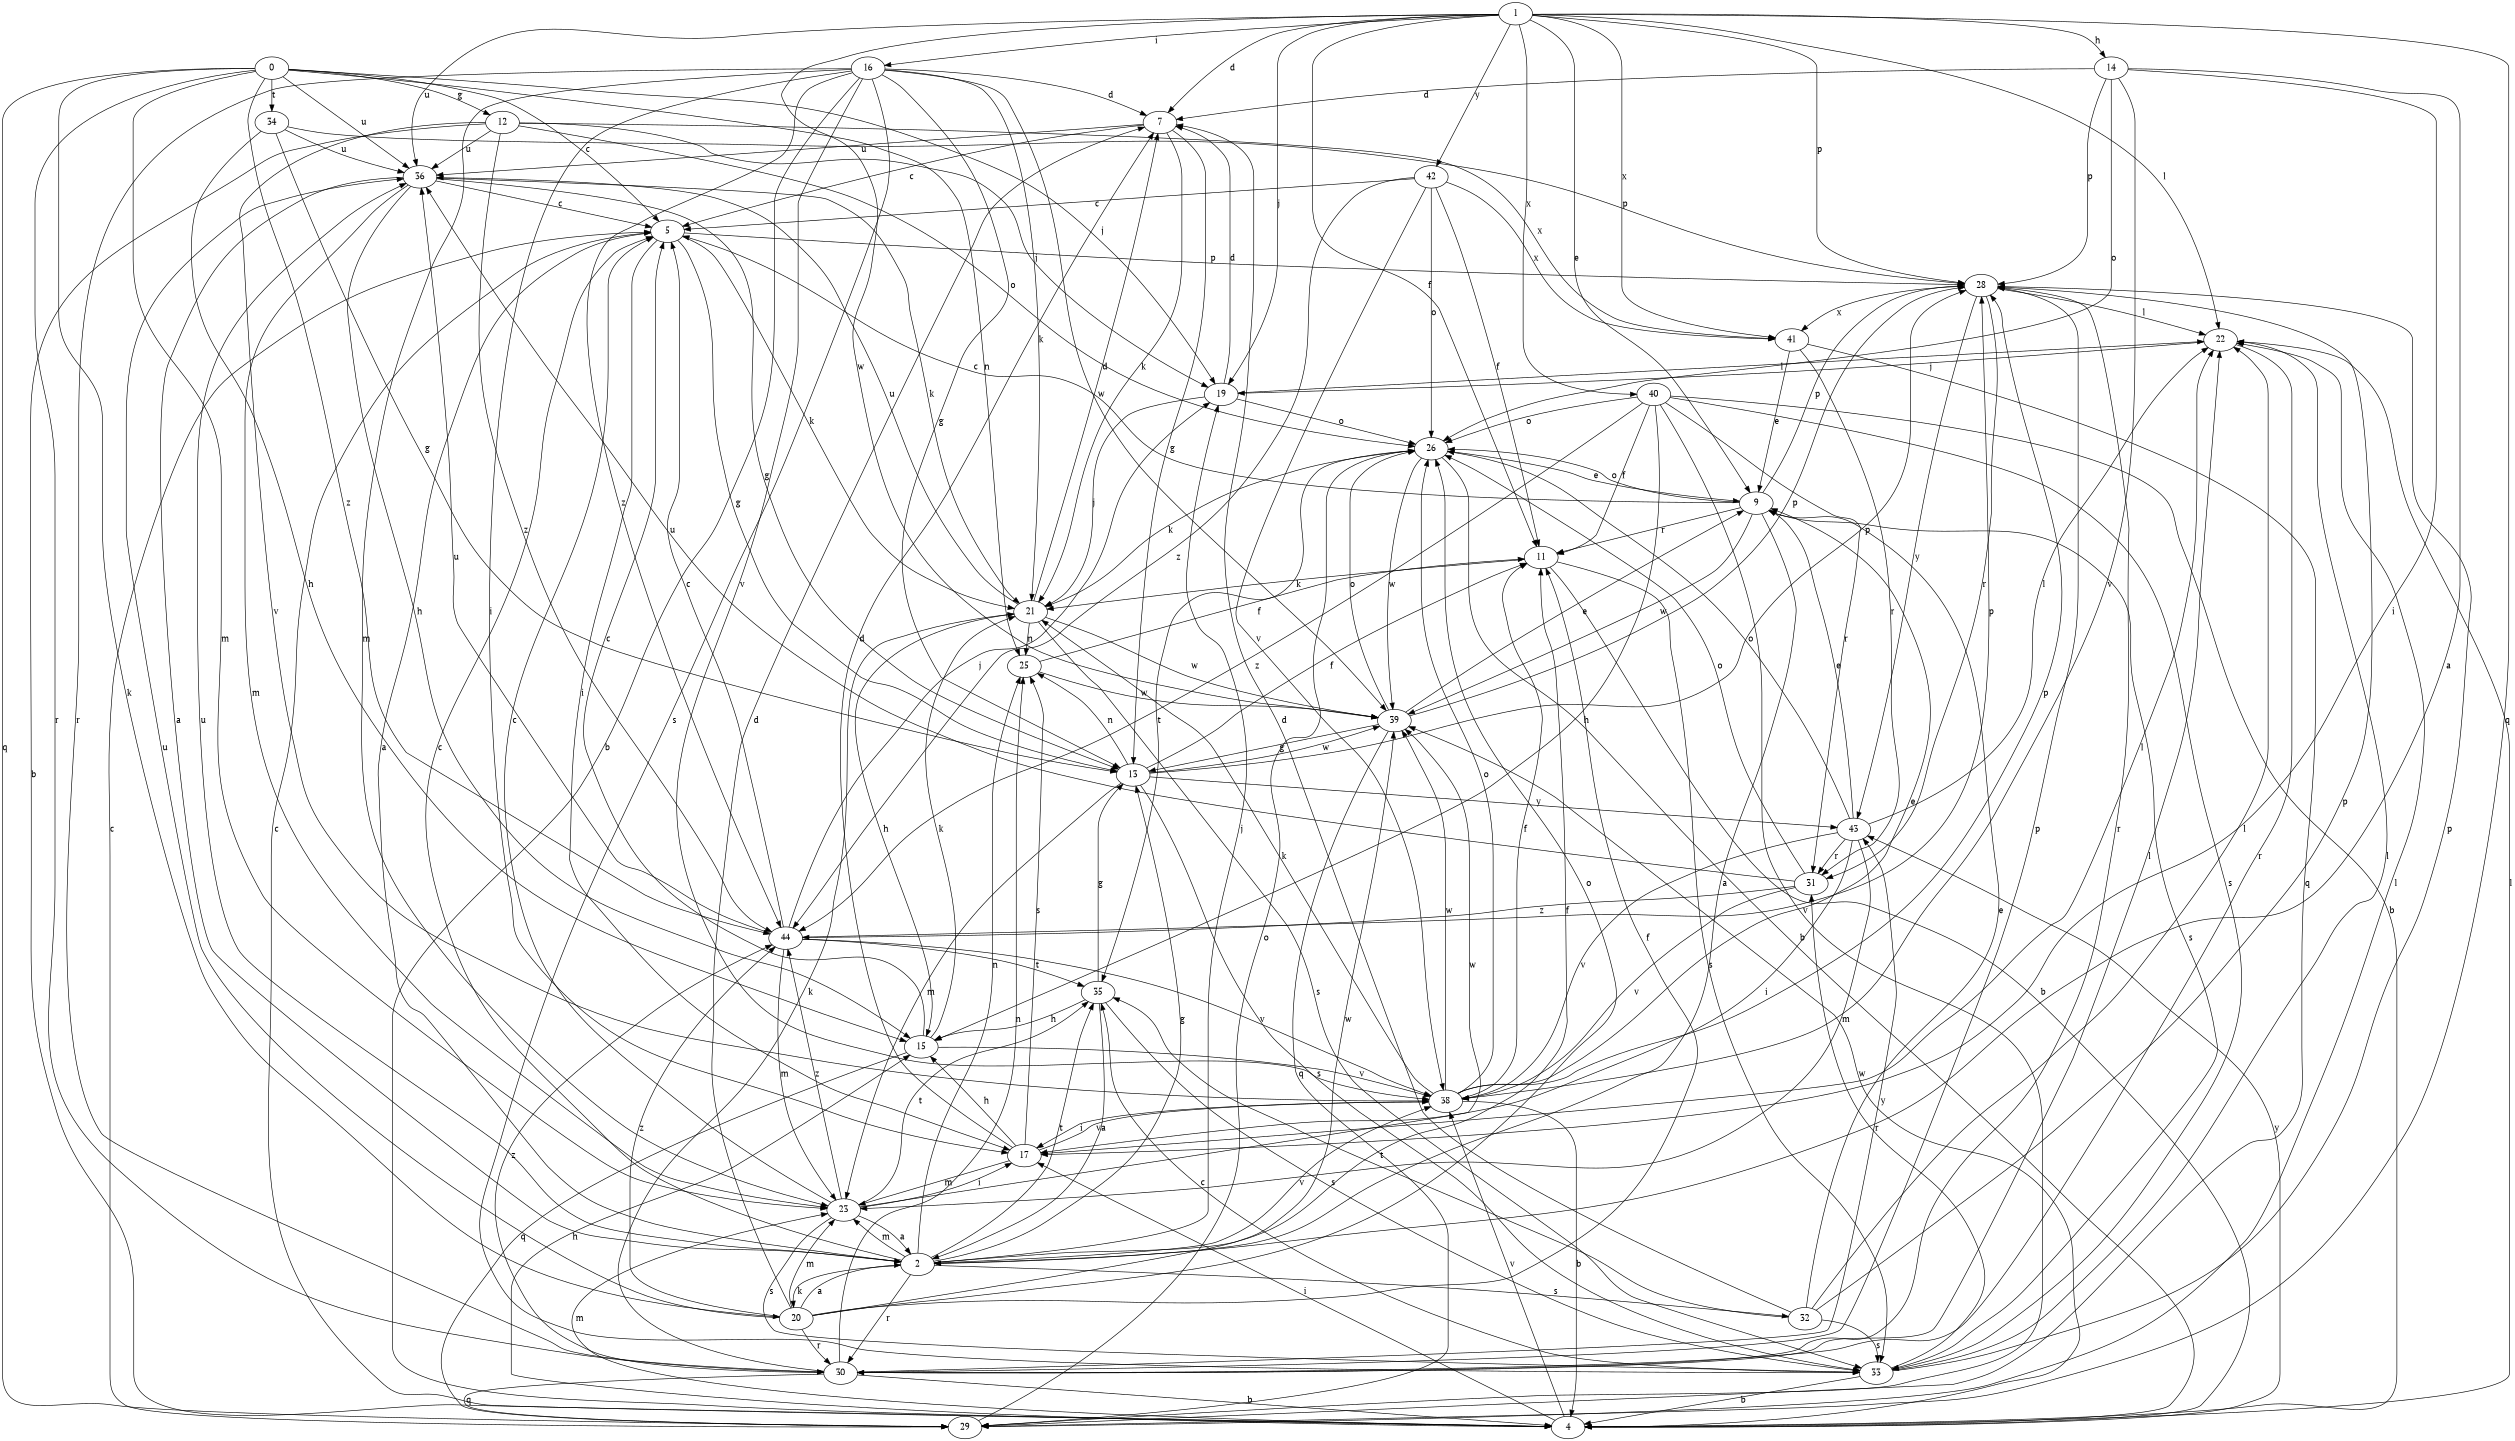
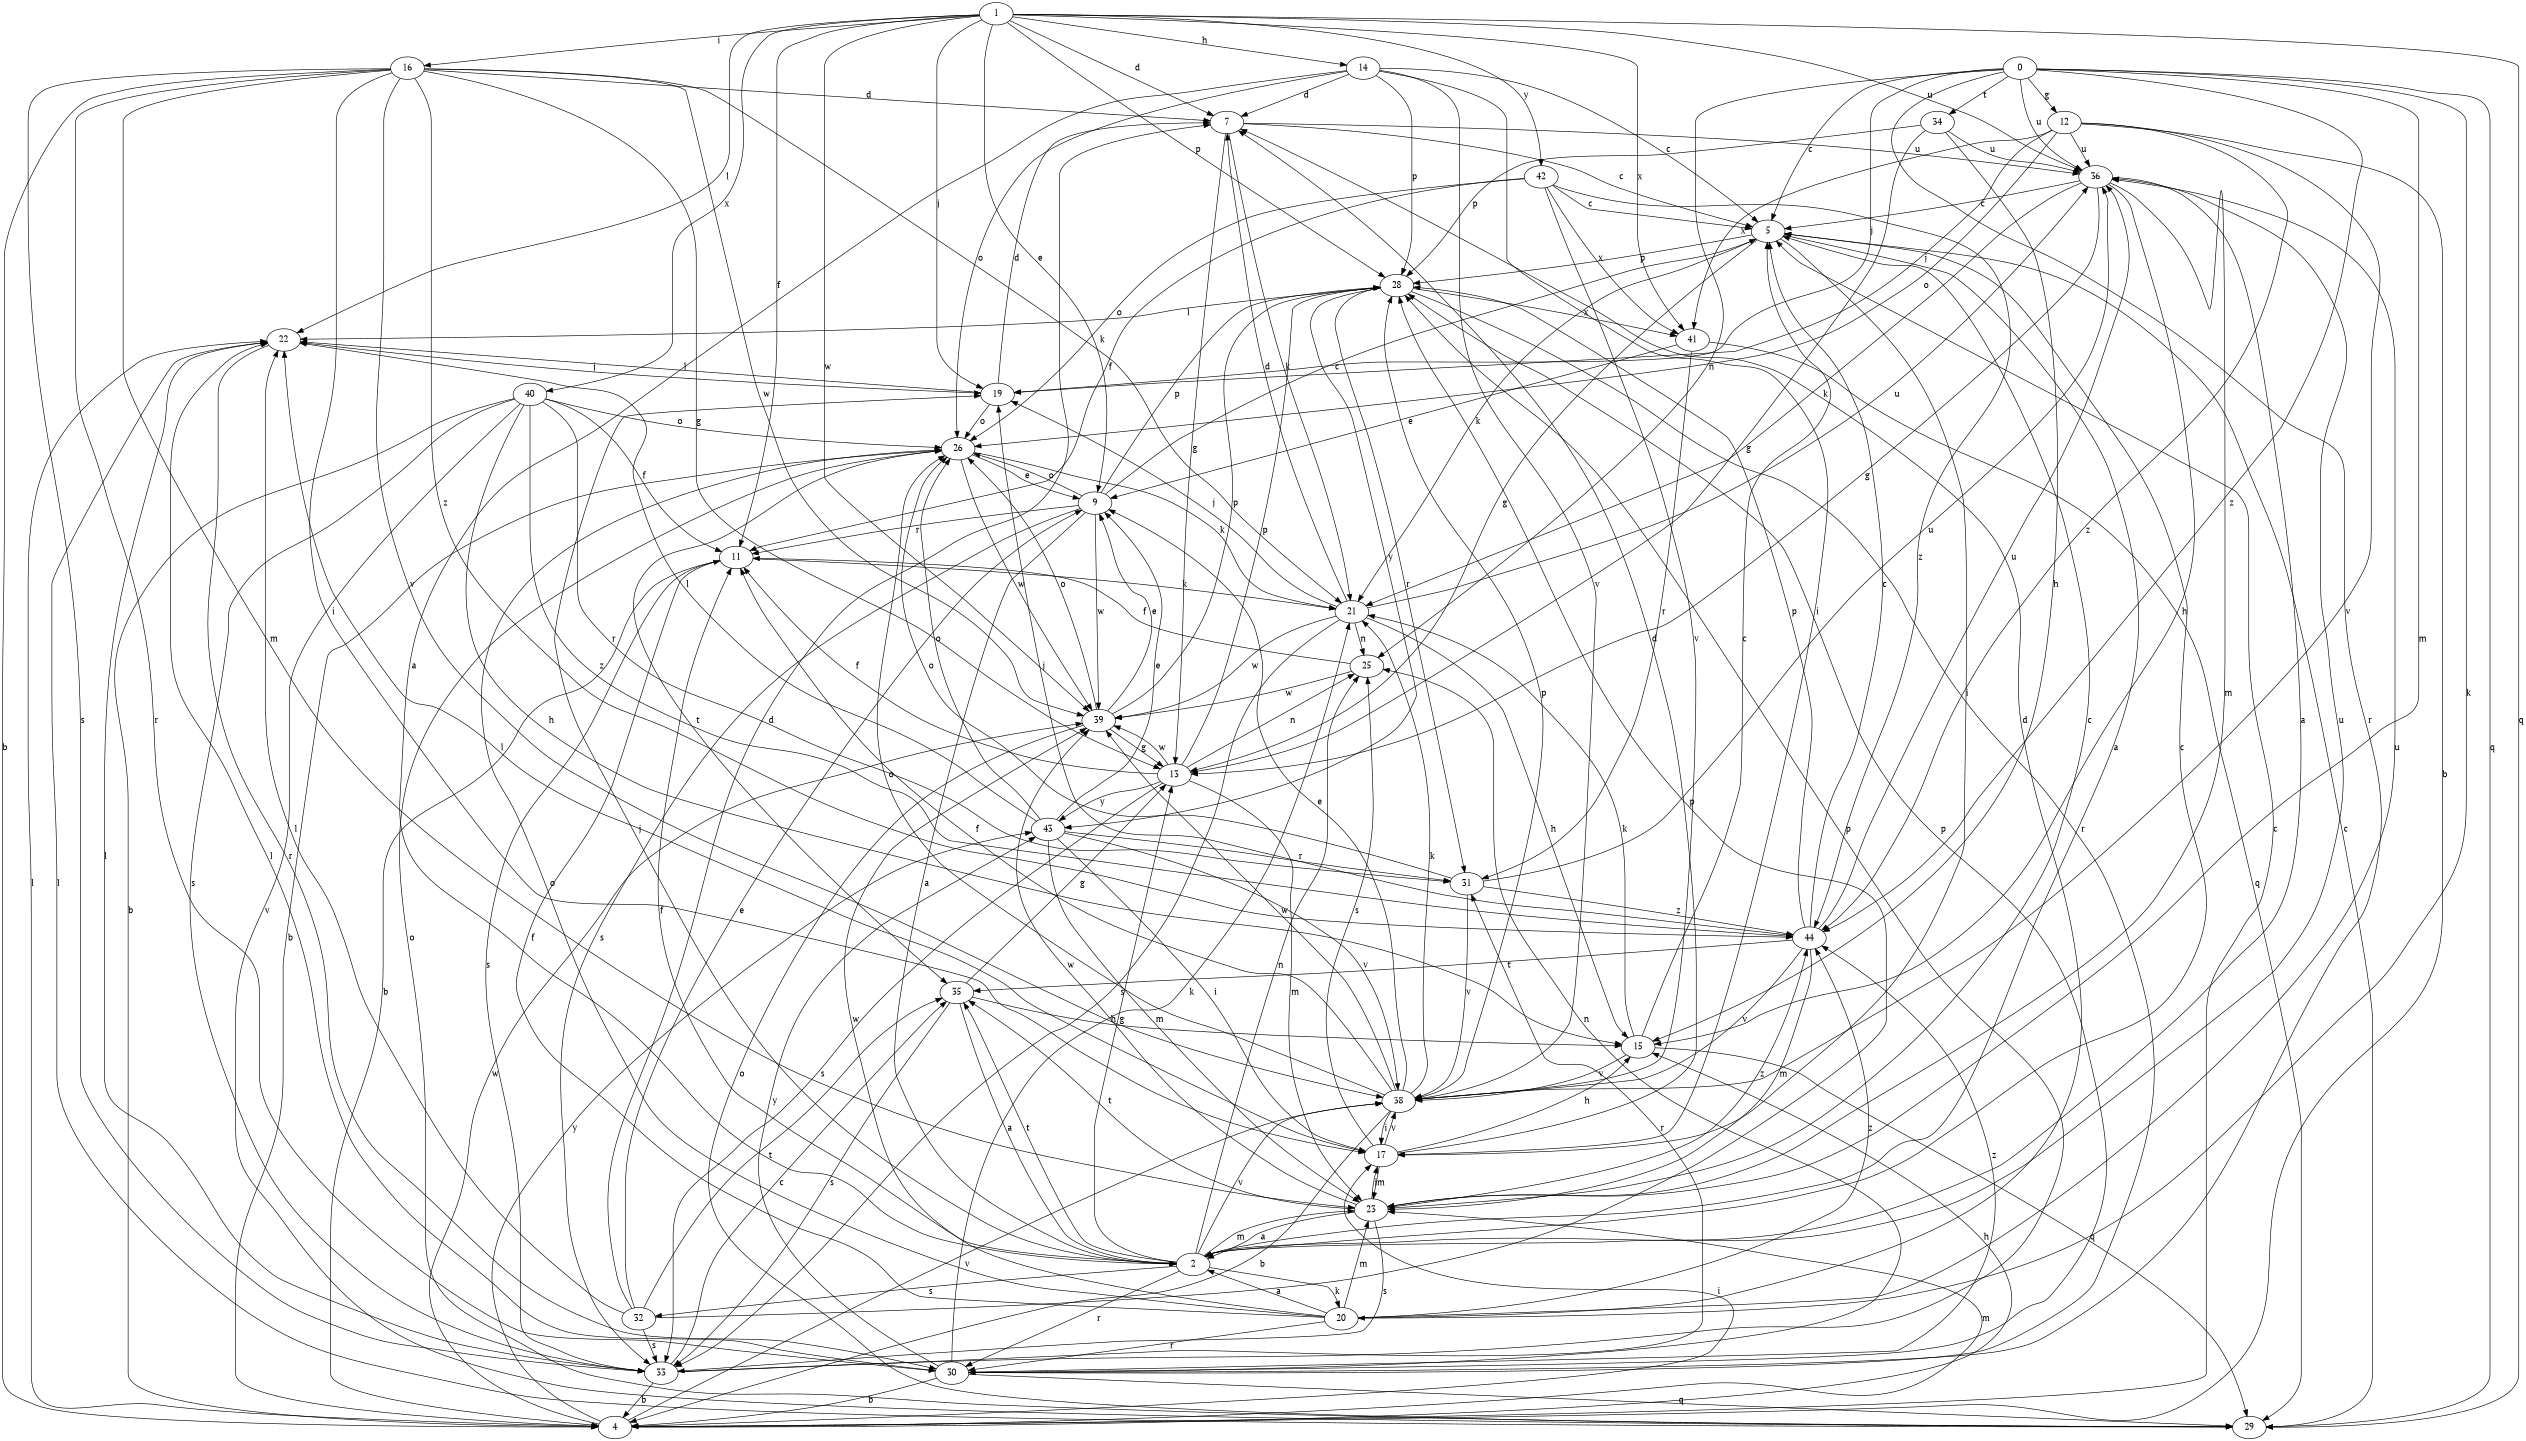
none -> (1581, 106)
(1095, 471) -> (1192, 500)
(1301, 1074) -> (742, 1074)
